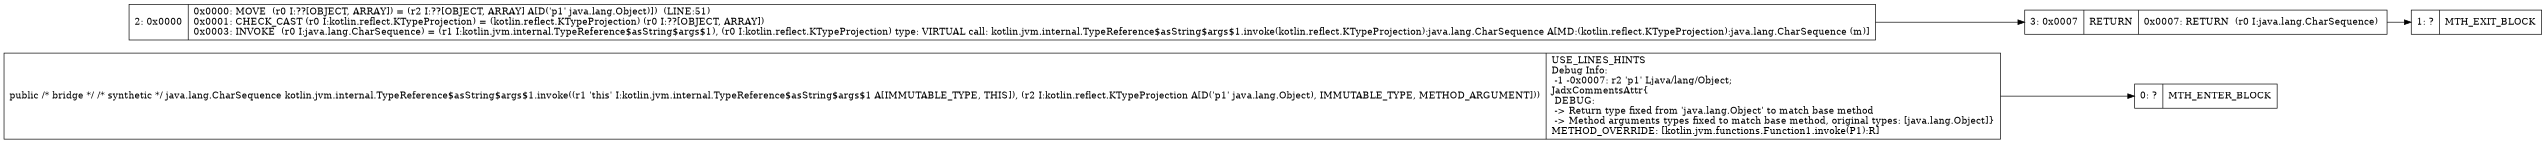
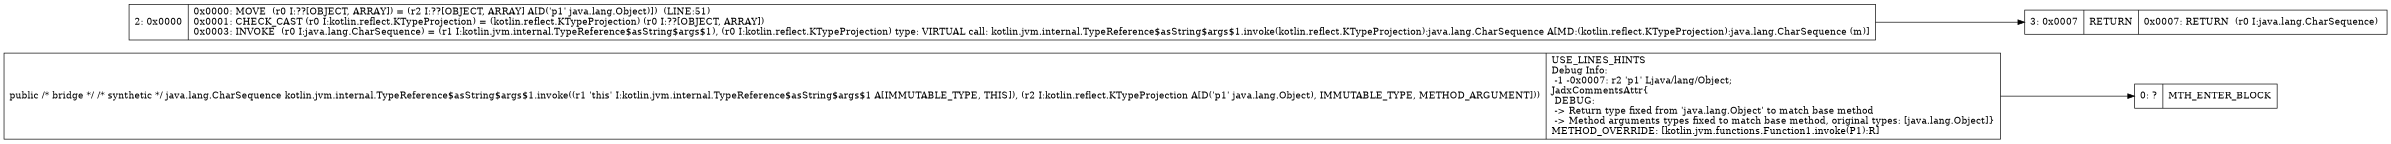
(2476, 22) -> none
